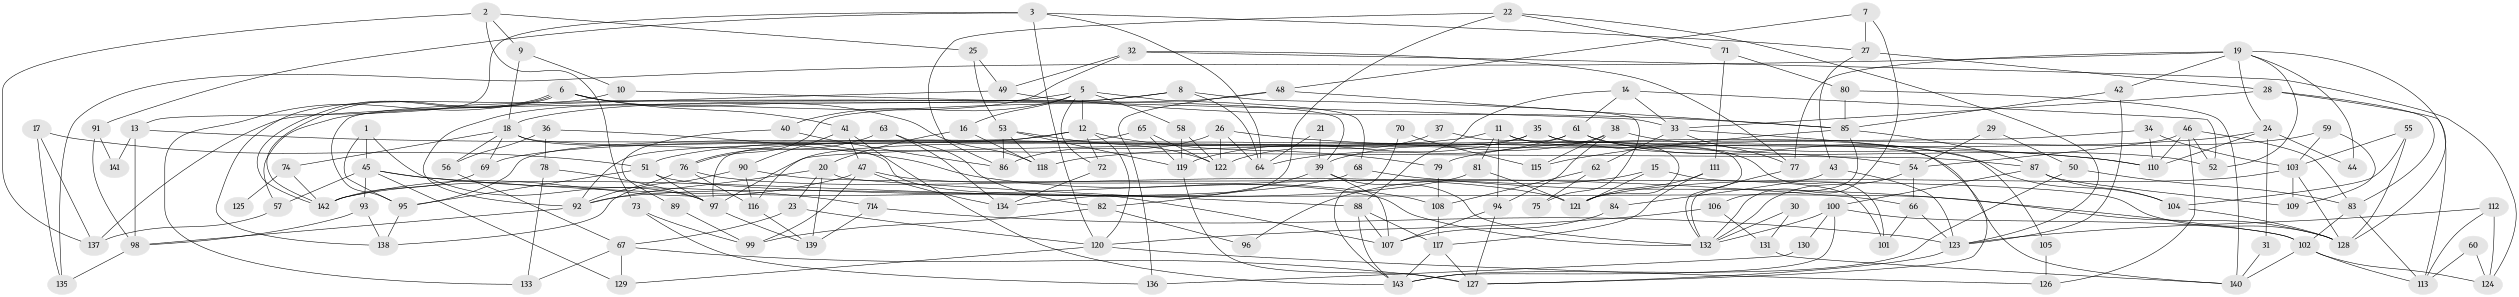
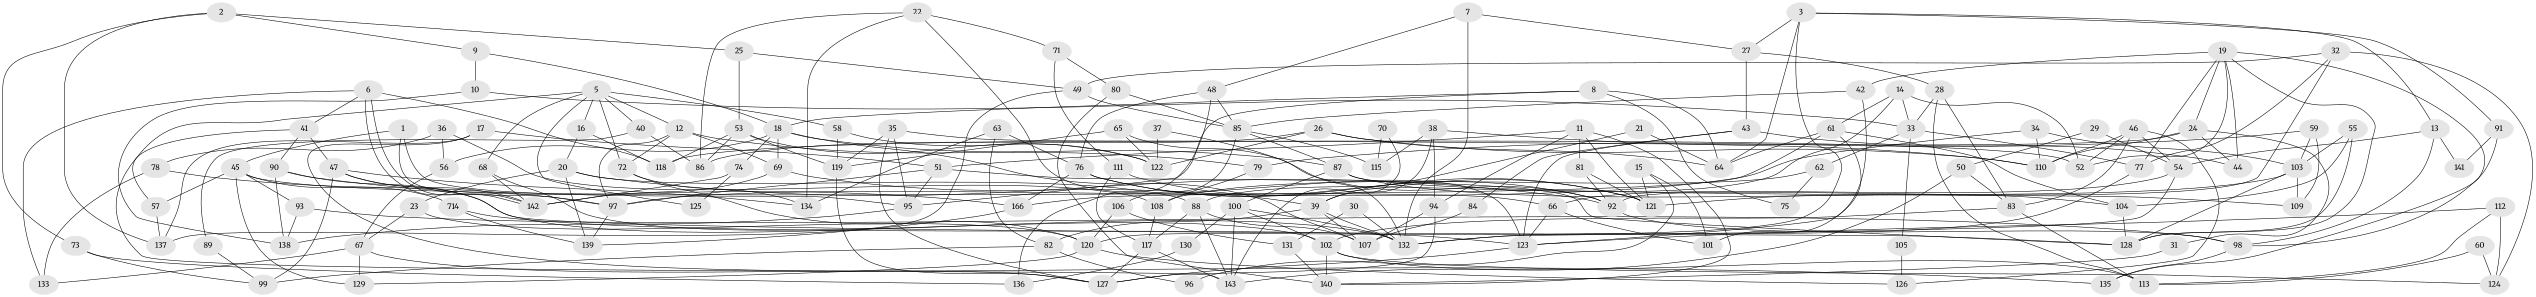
(981, 101) -> (1046, 190)
none -> (1993, 146)
none -> (539, 169)
(1128, 176) -> (775, 214)
(754, 207) -> (1018, 207)
